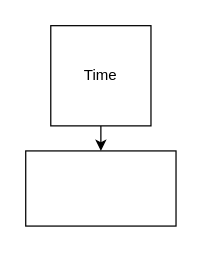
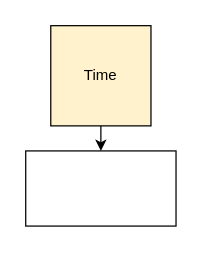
(101, 76) -> (101, 76)
